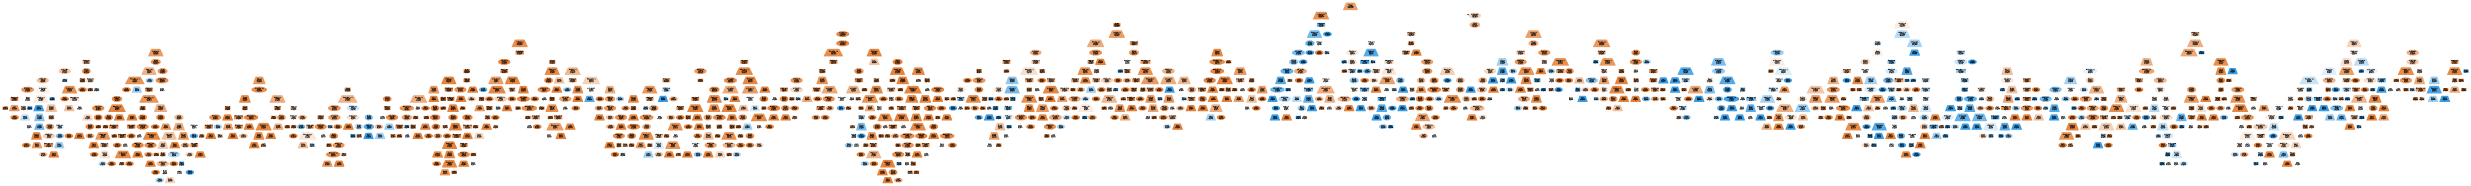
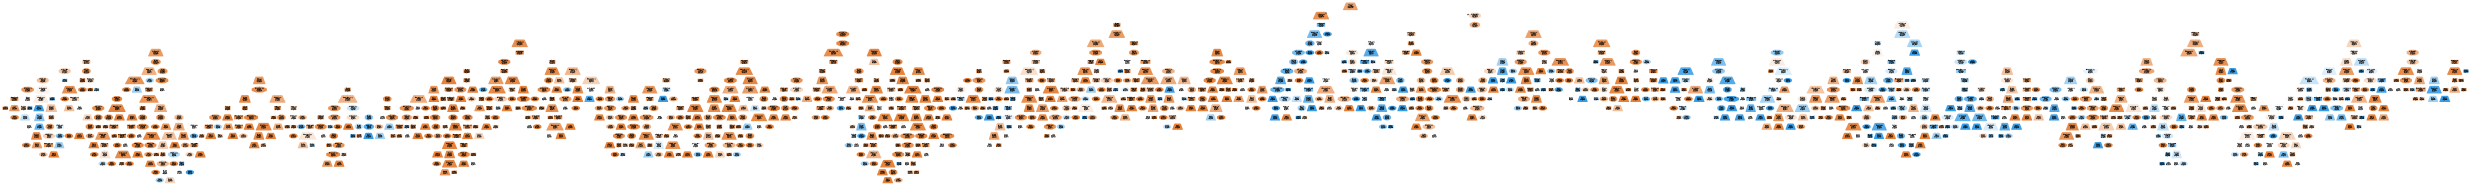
(918, 80) -> (918, 80)
(1125, 90) -> (1125, 90)
none -> (1812, 117)
